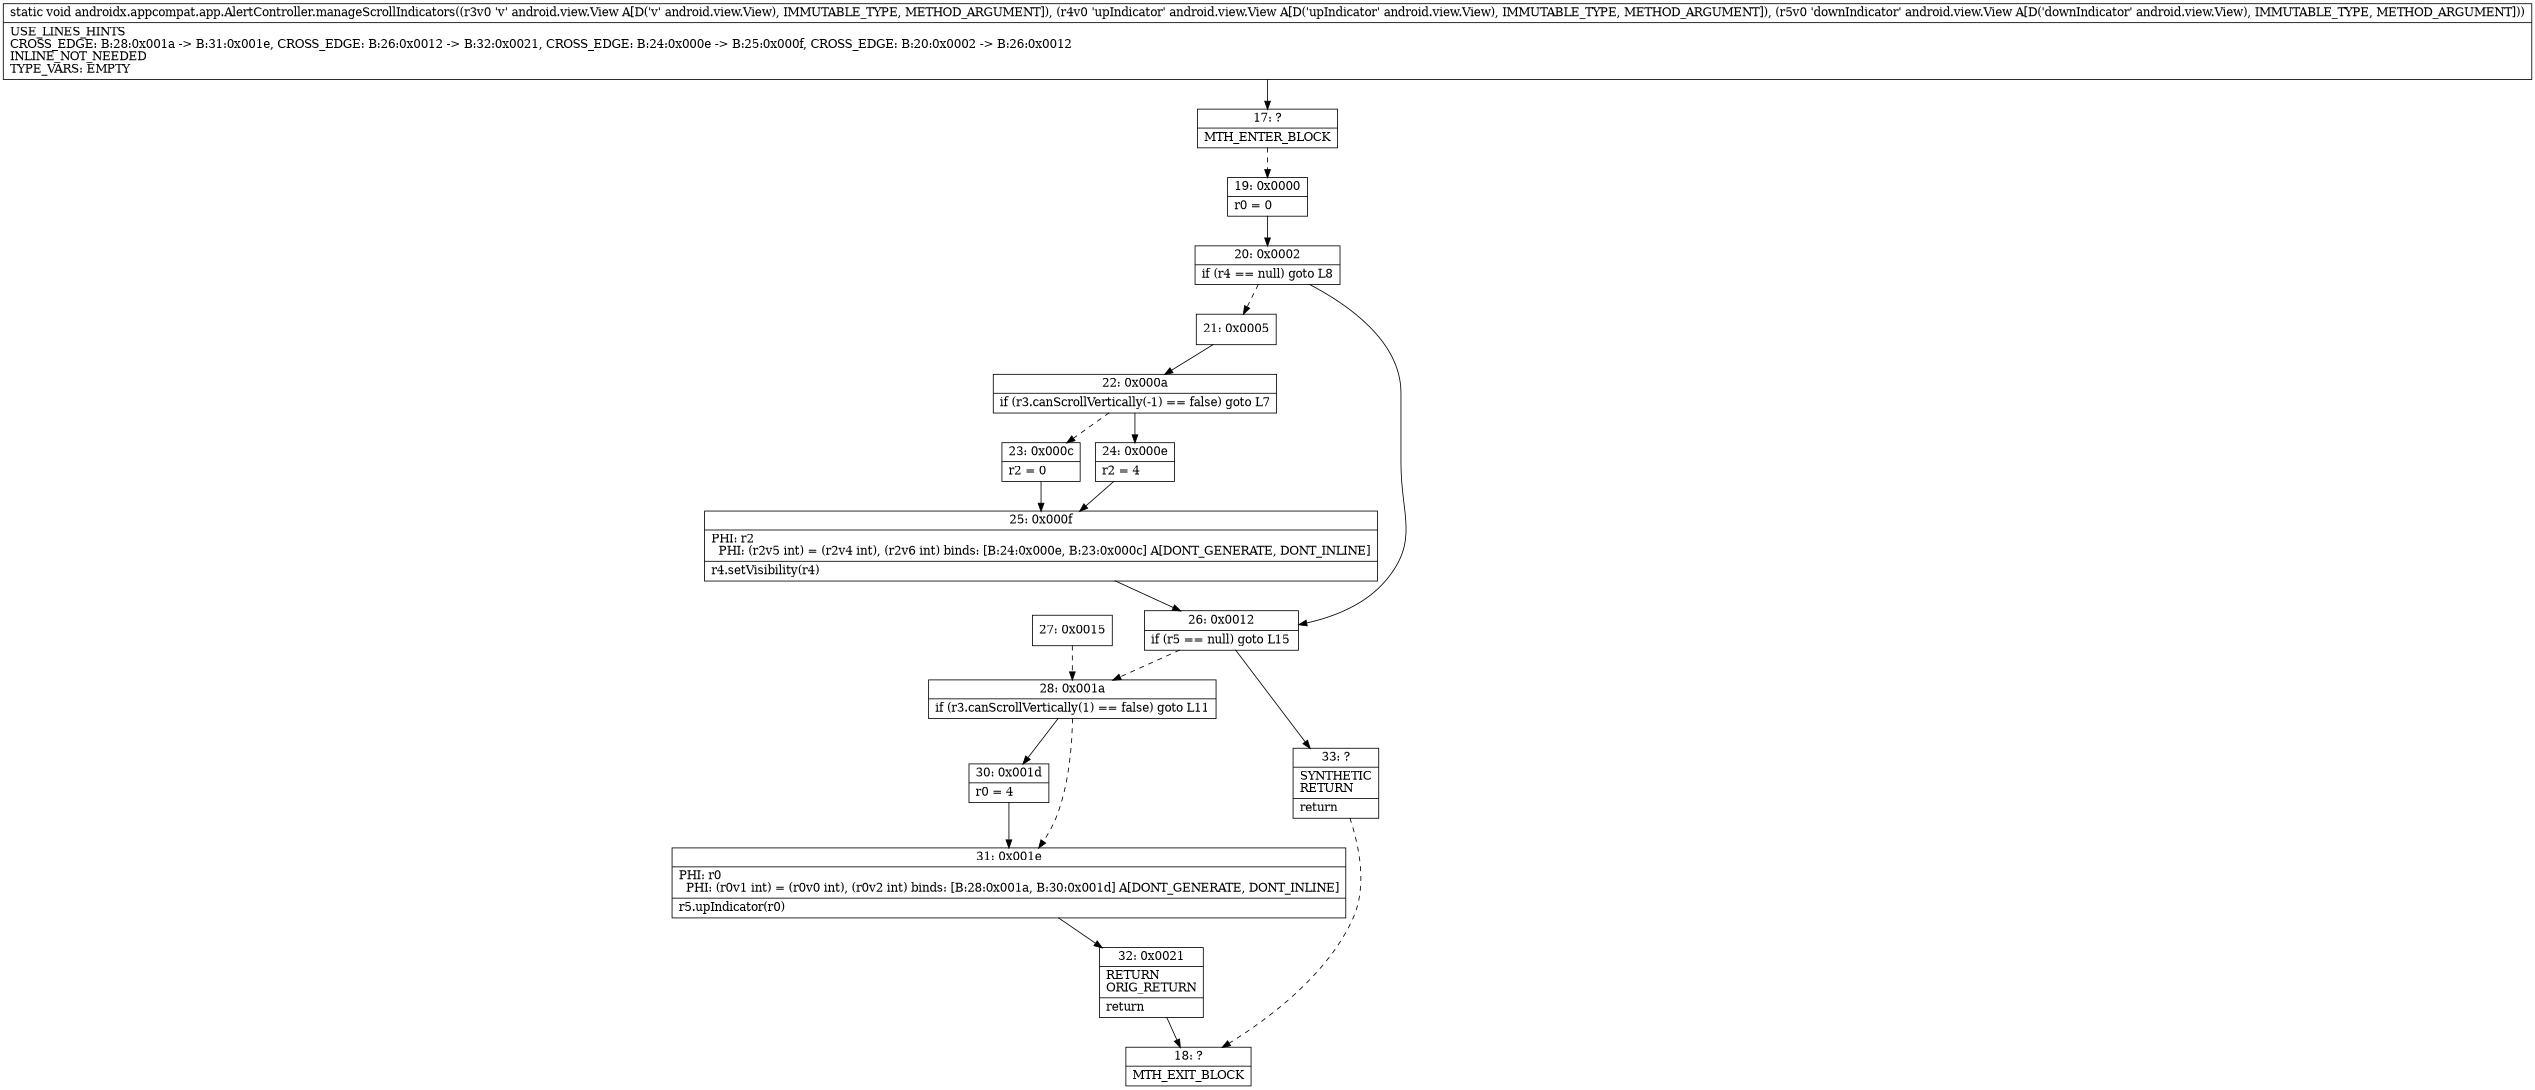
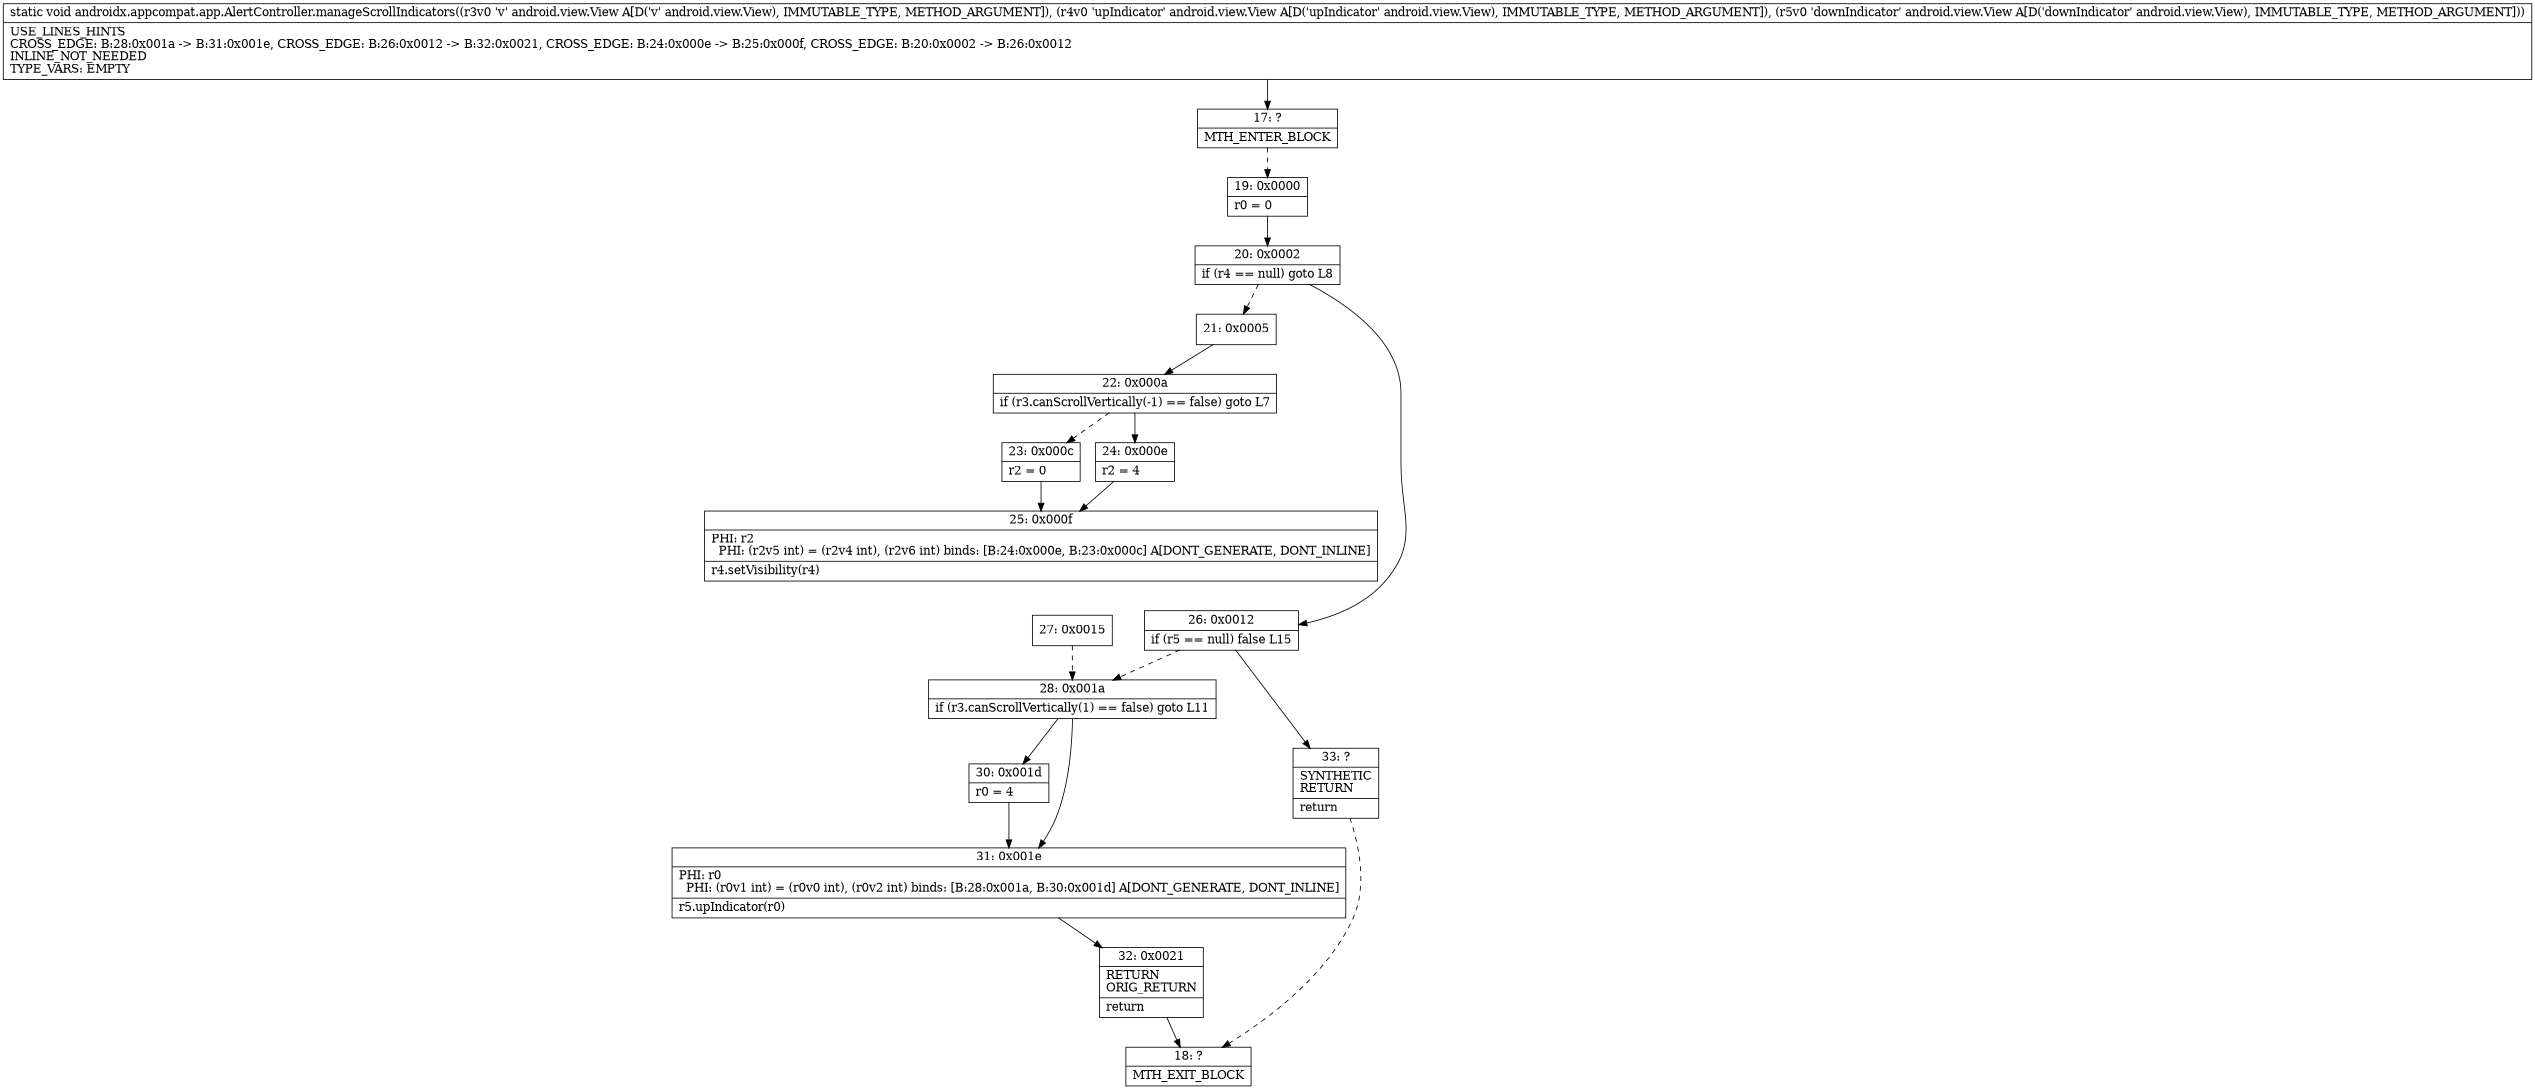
(1144, 594) -> none
(1221, 640) -> (1221, 640)
(1066, 782) -> (1066, 782)
